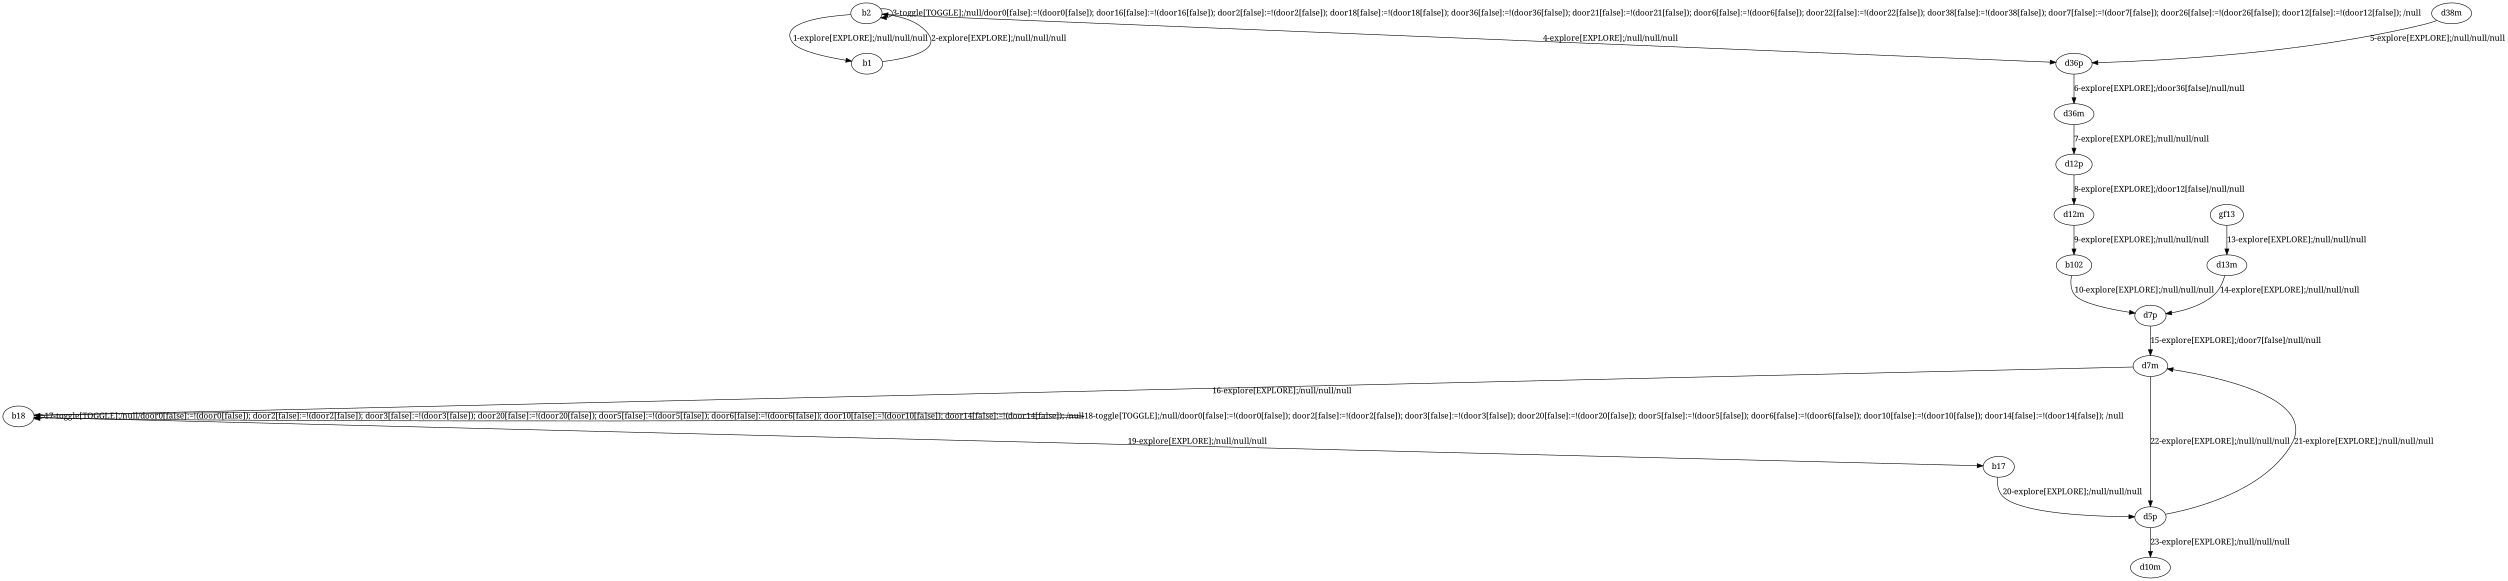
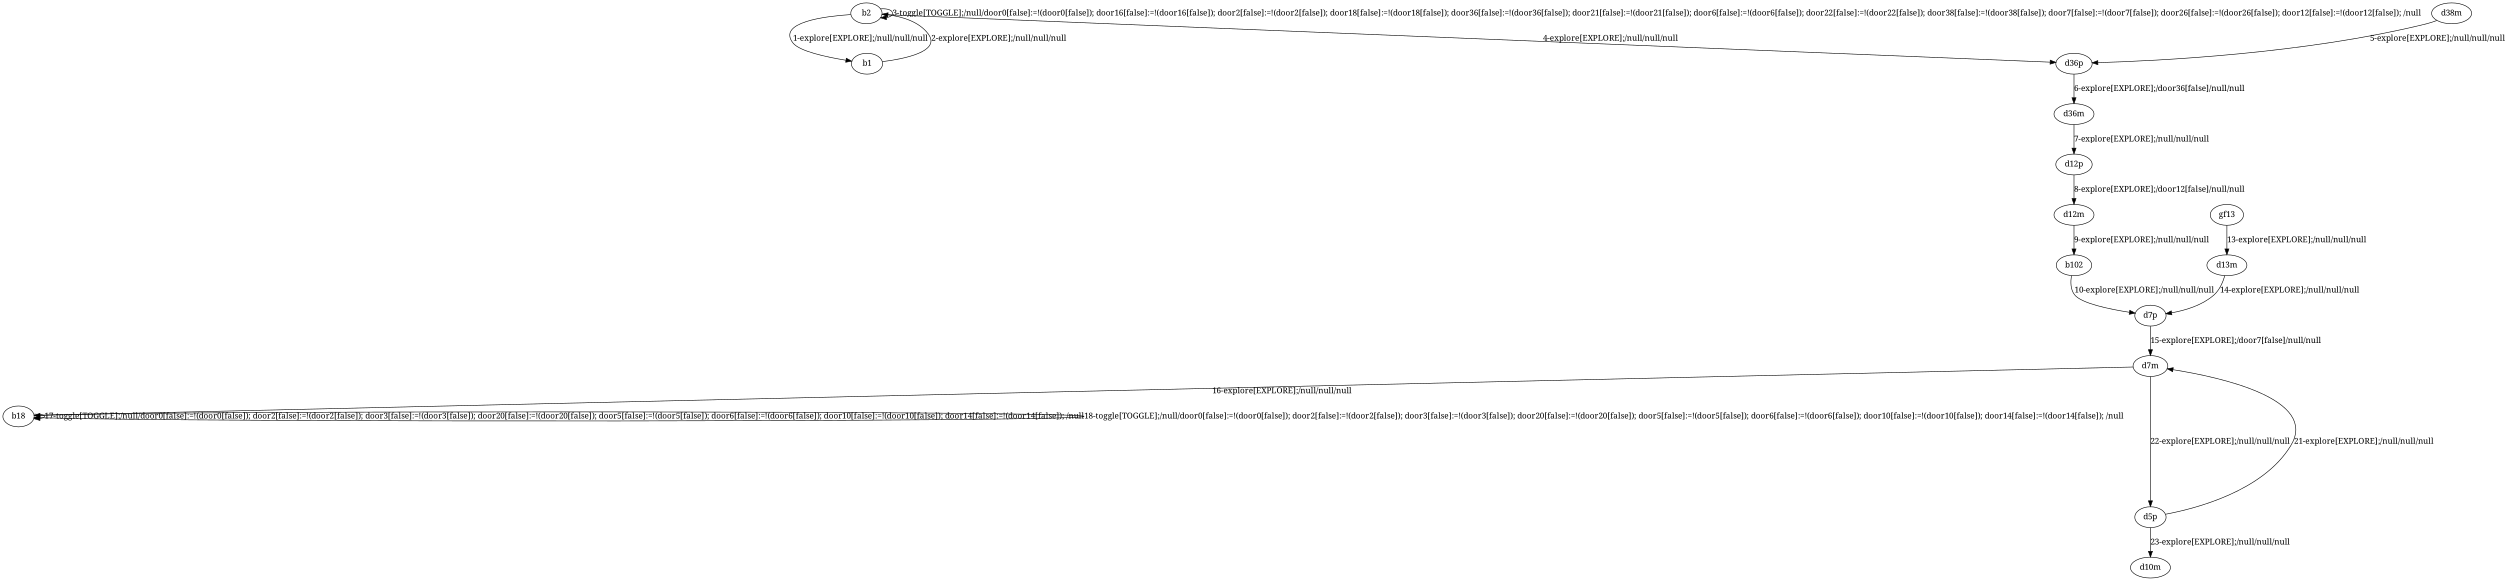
(1999, 467) -> none
